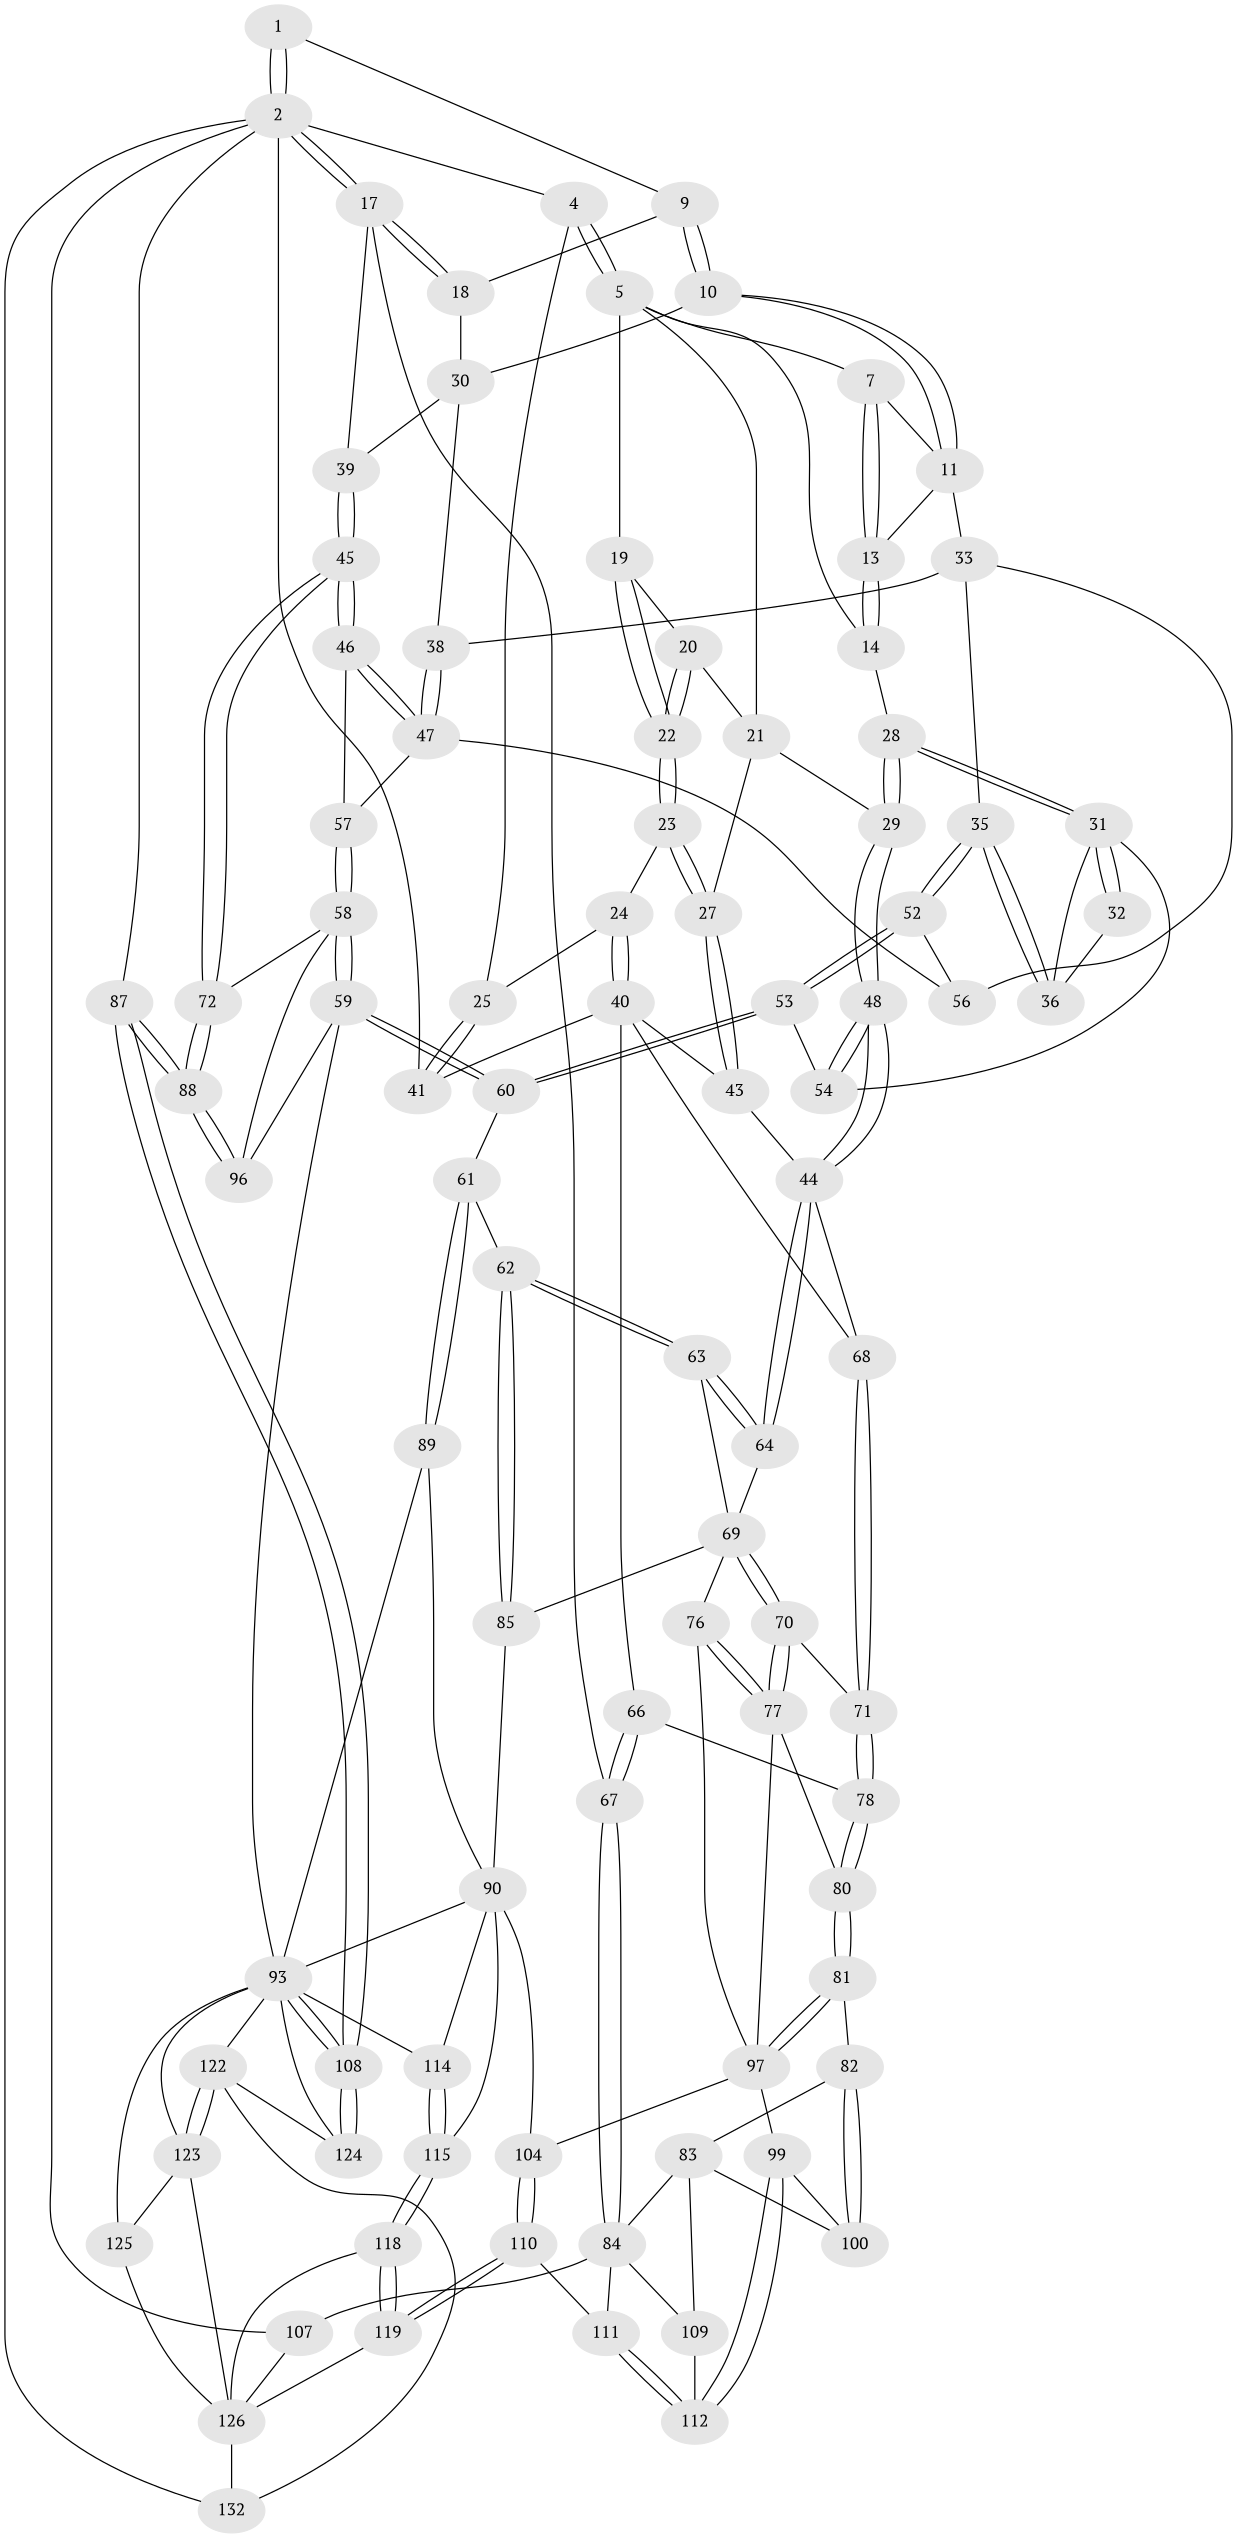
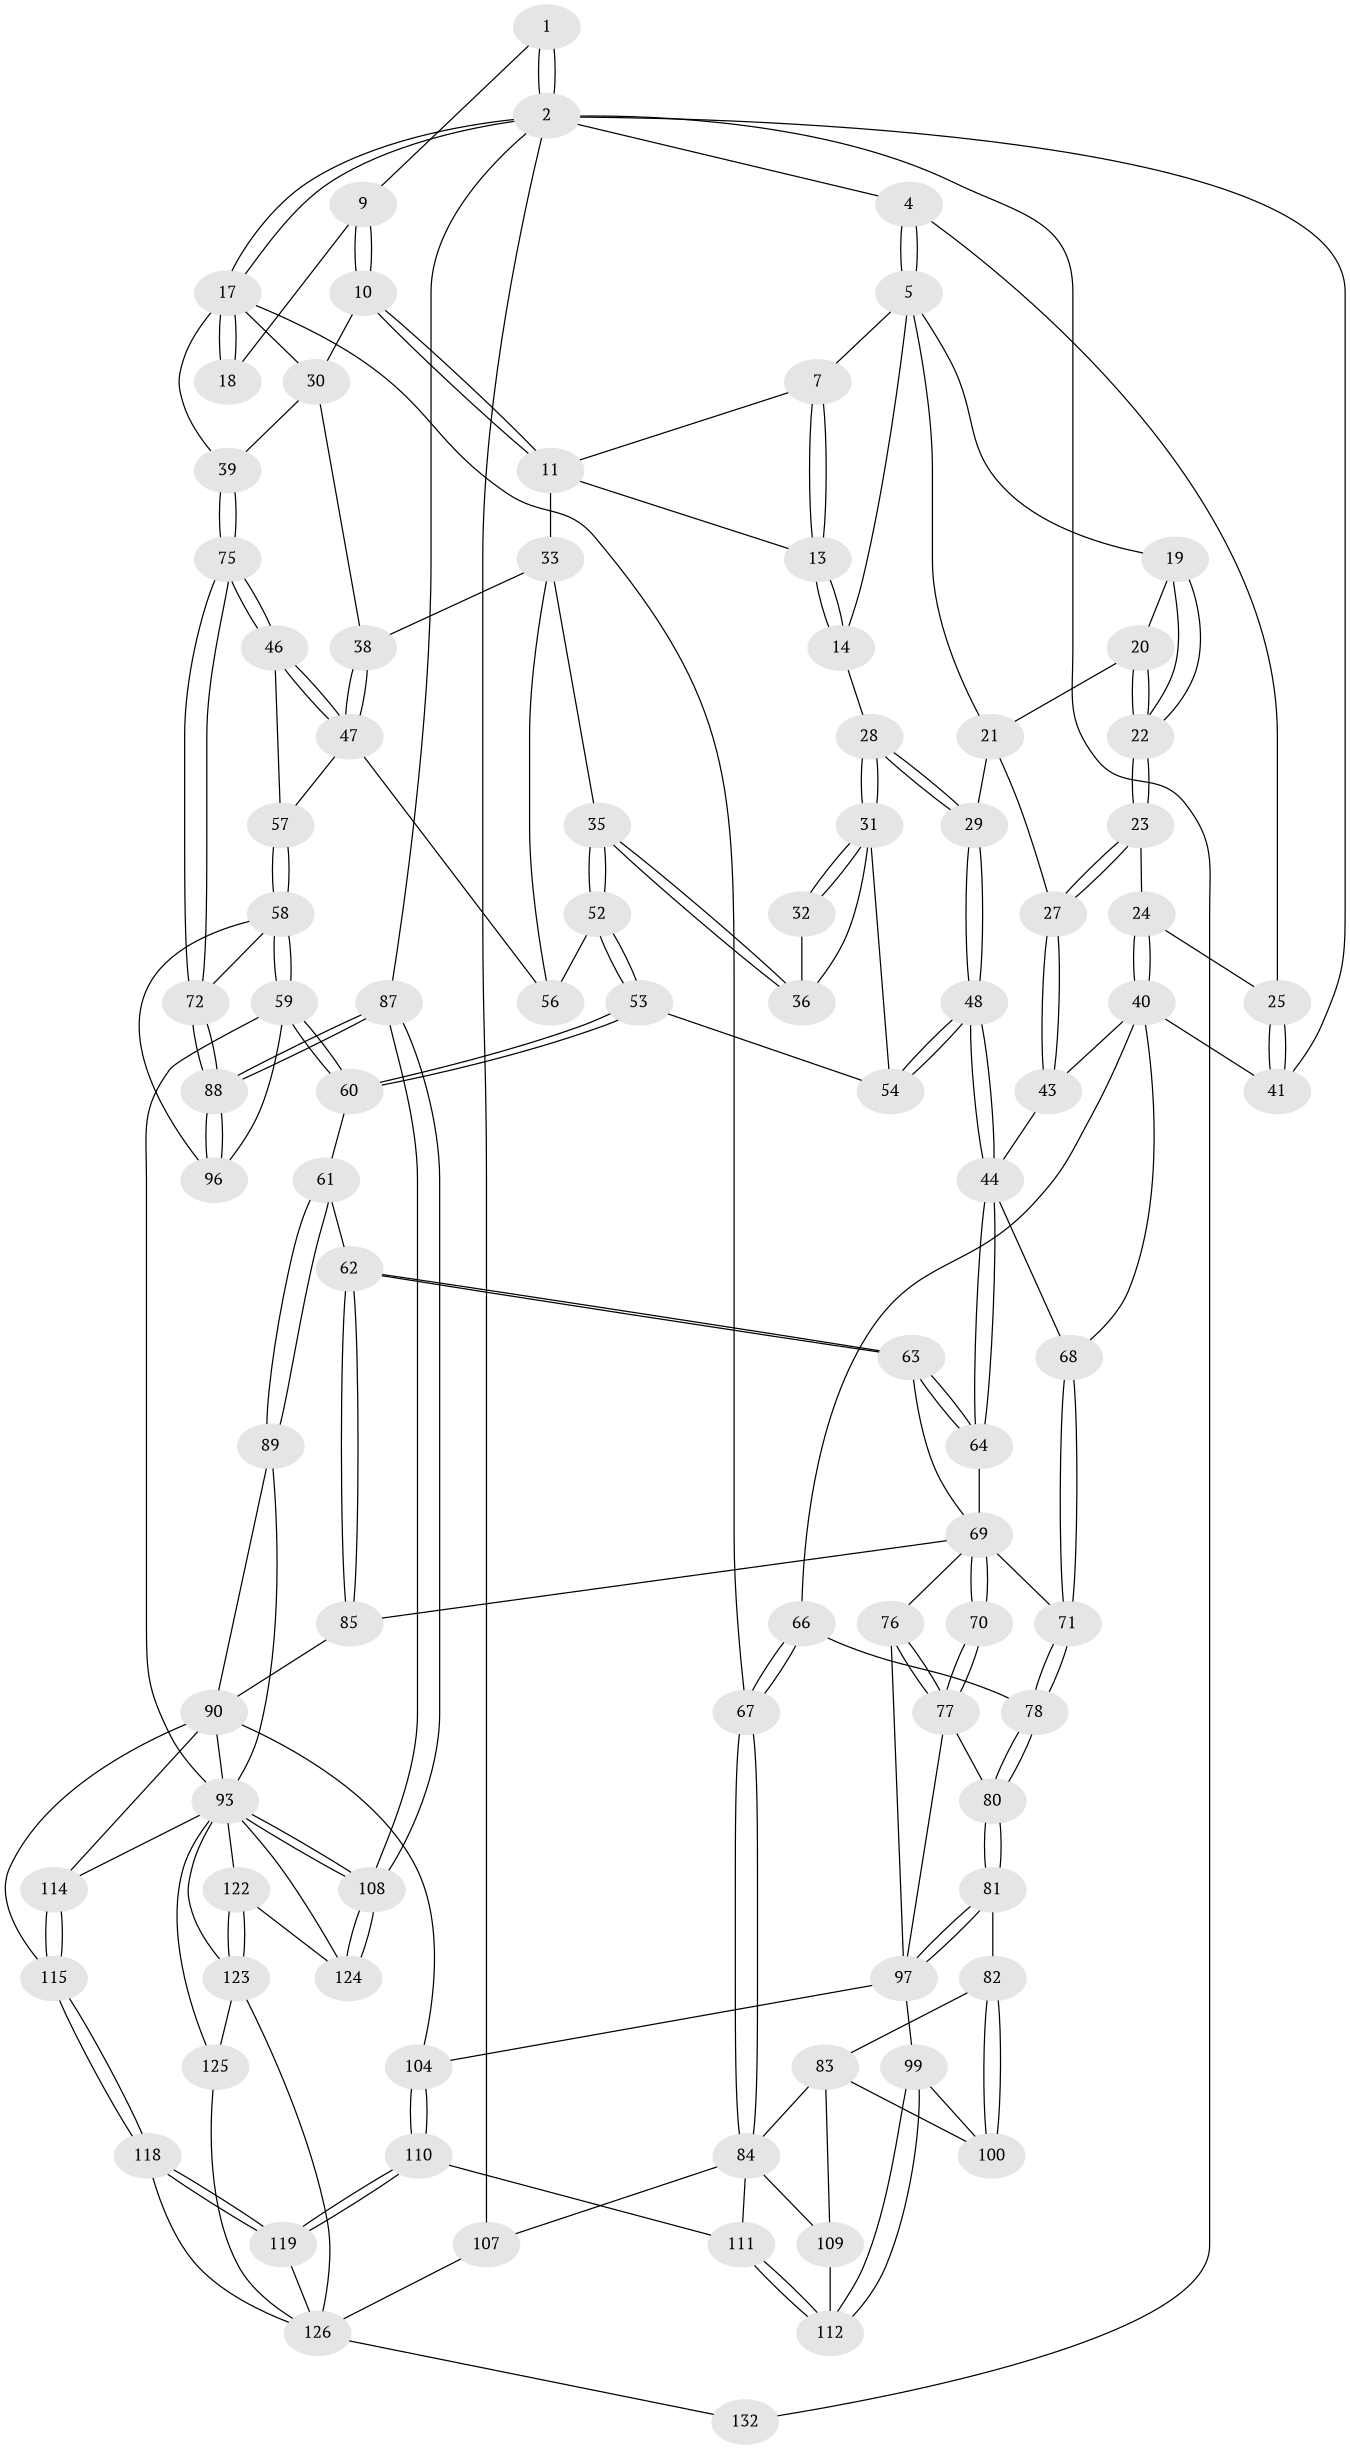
(461, 338) -> (272, 337)
(346, 559) -> (228, 559)
(824, 1668) -> (1023, 1579)
(454, 2272) -> none
